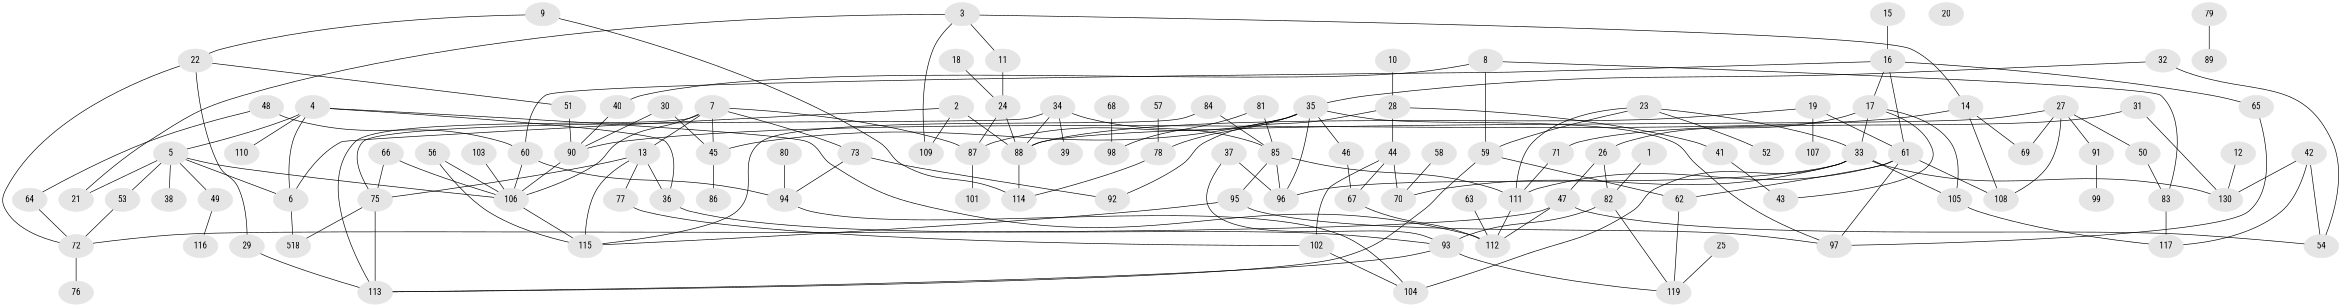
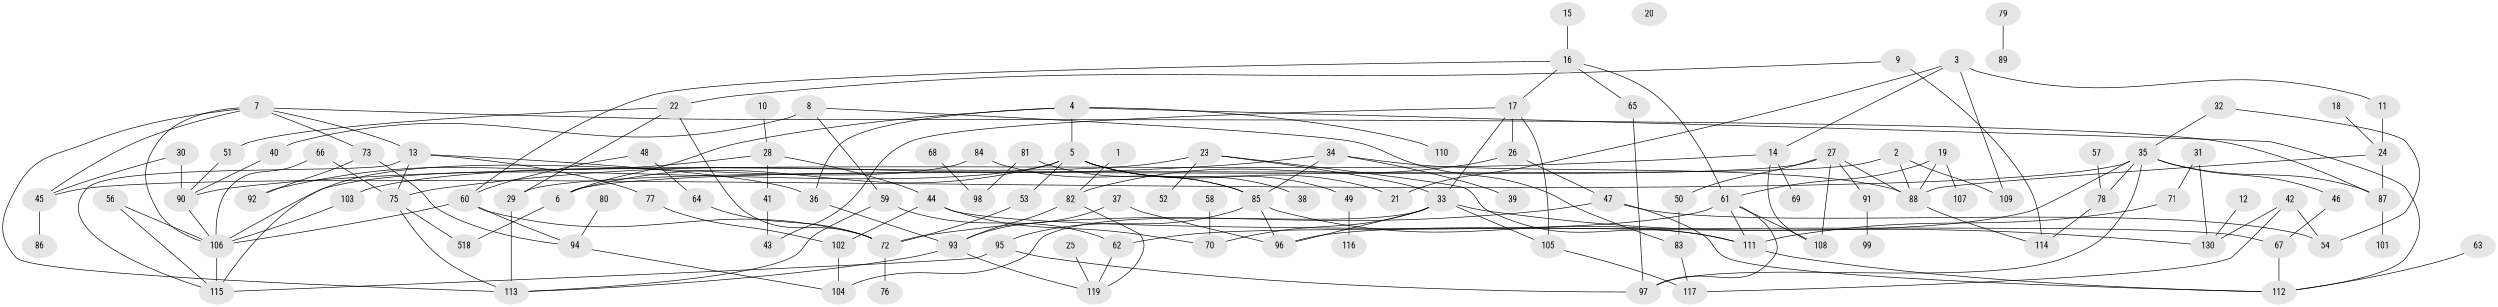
(2043, 130) -> (1170, 173)
(1534, 135) -> (774, 168)
none -> (675, 223)
